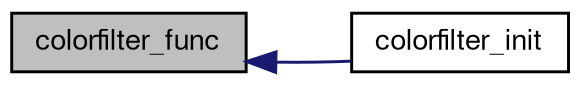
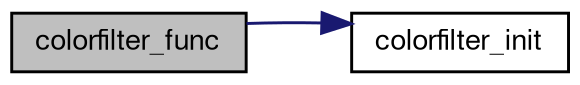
(314, 62) -> (284, 23)
